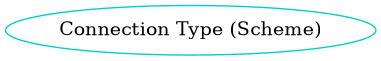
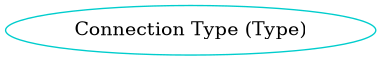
(191, 30) -> (191, 30)
